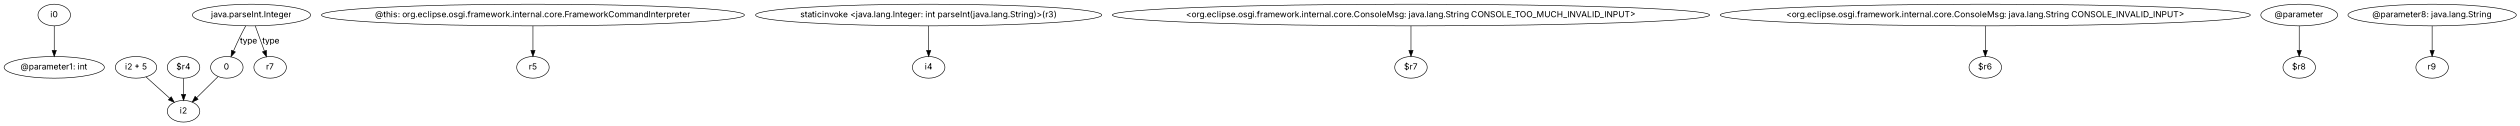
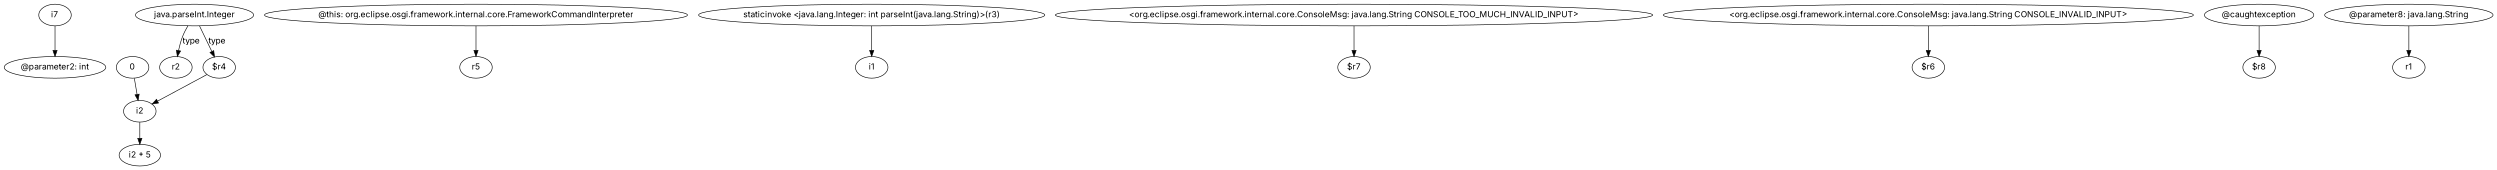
(54, 15) -> (55, 15)
(2299, 15) -> (2259, 15)
(239, 38) -> (206, 39)
(54, 67) -> (55, 67)
(270, 67) -> (176, 67)
(929, 67) -> (872, 67)
(2432, 67) -> (2409, 67)
(158, 88) -> (140, 130)
